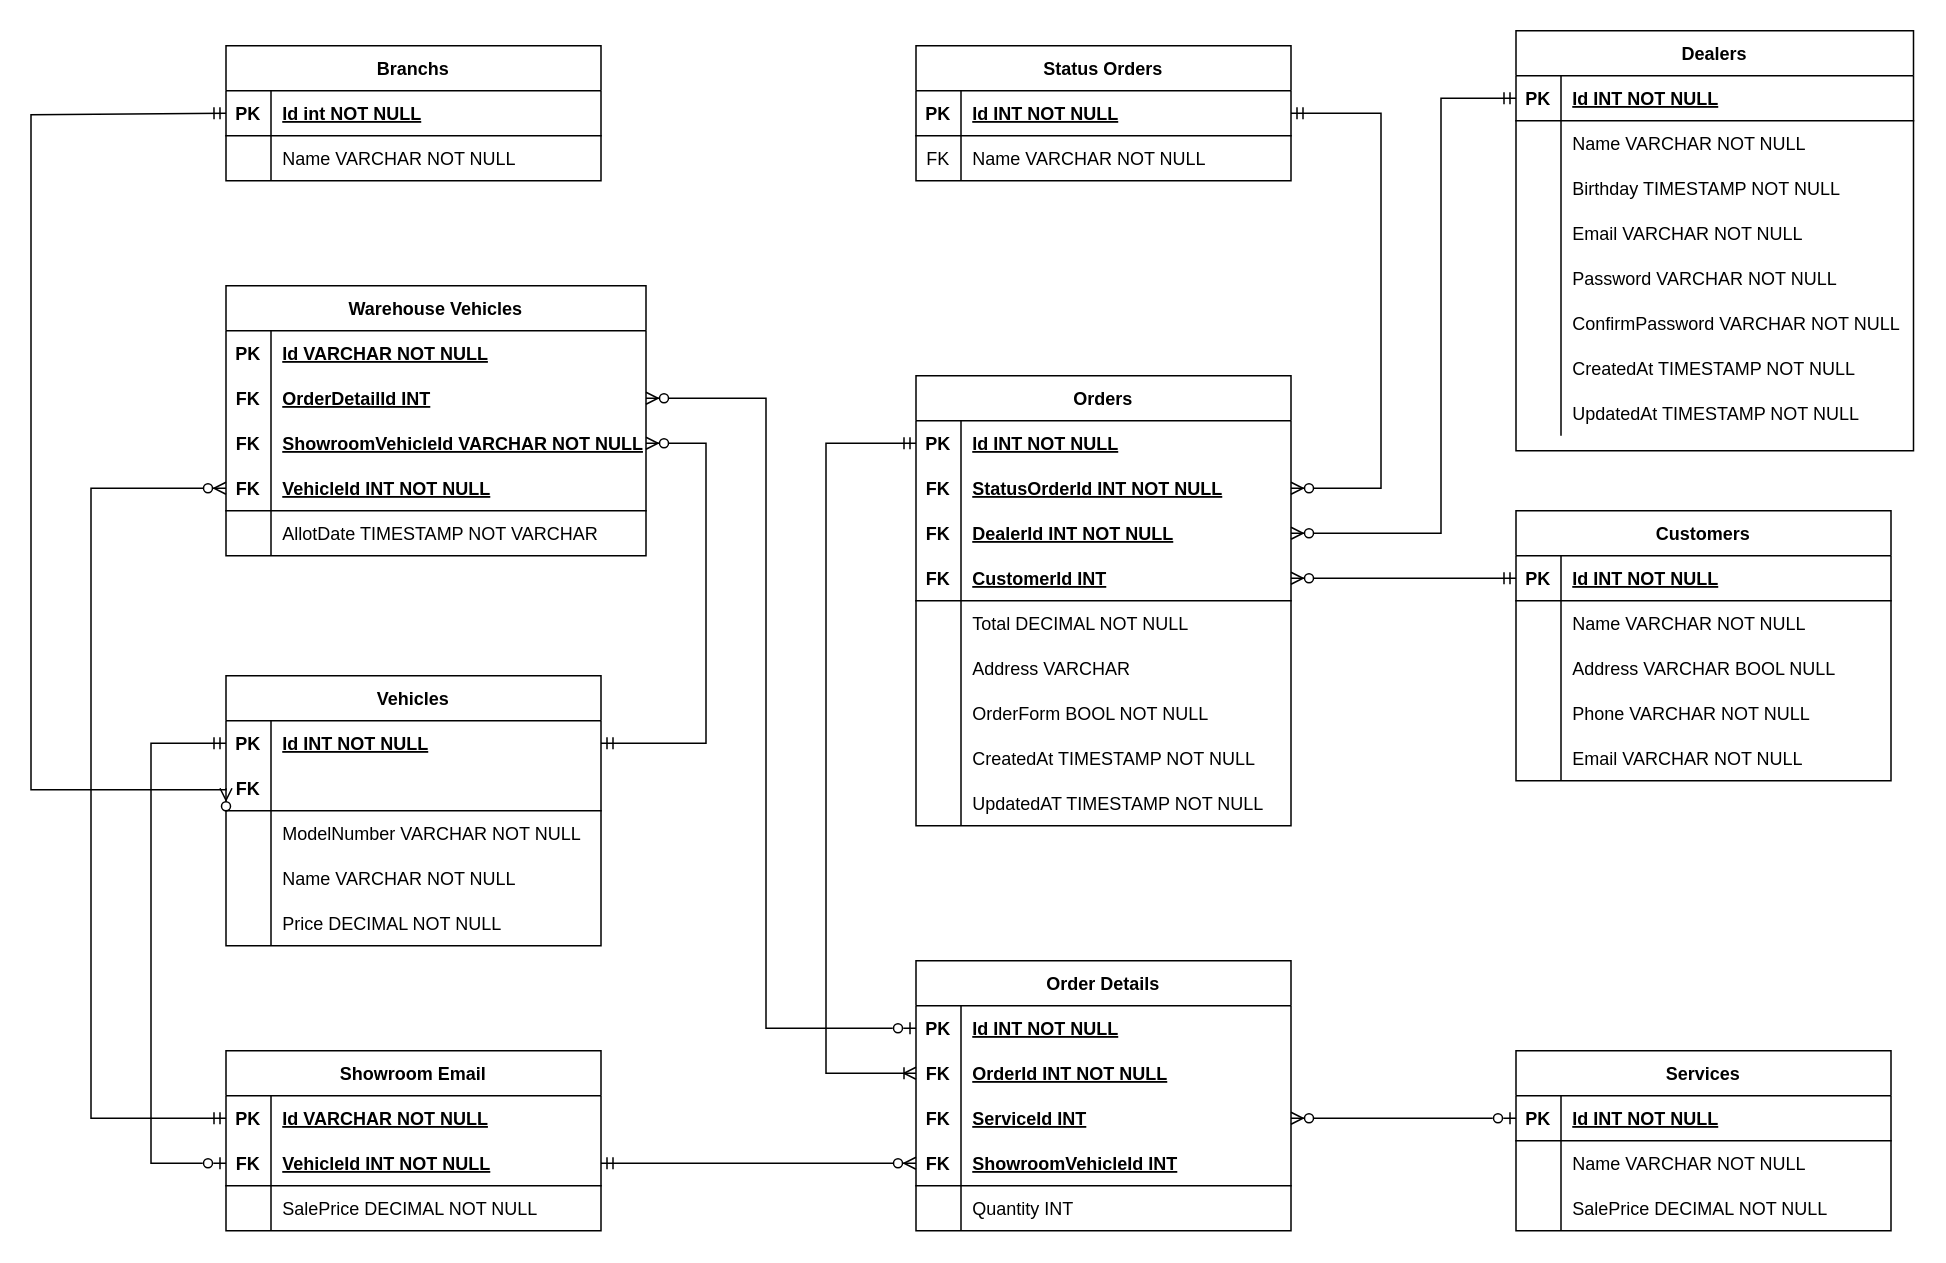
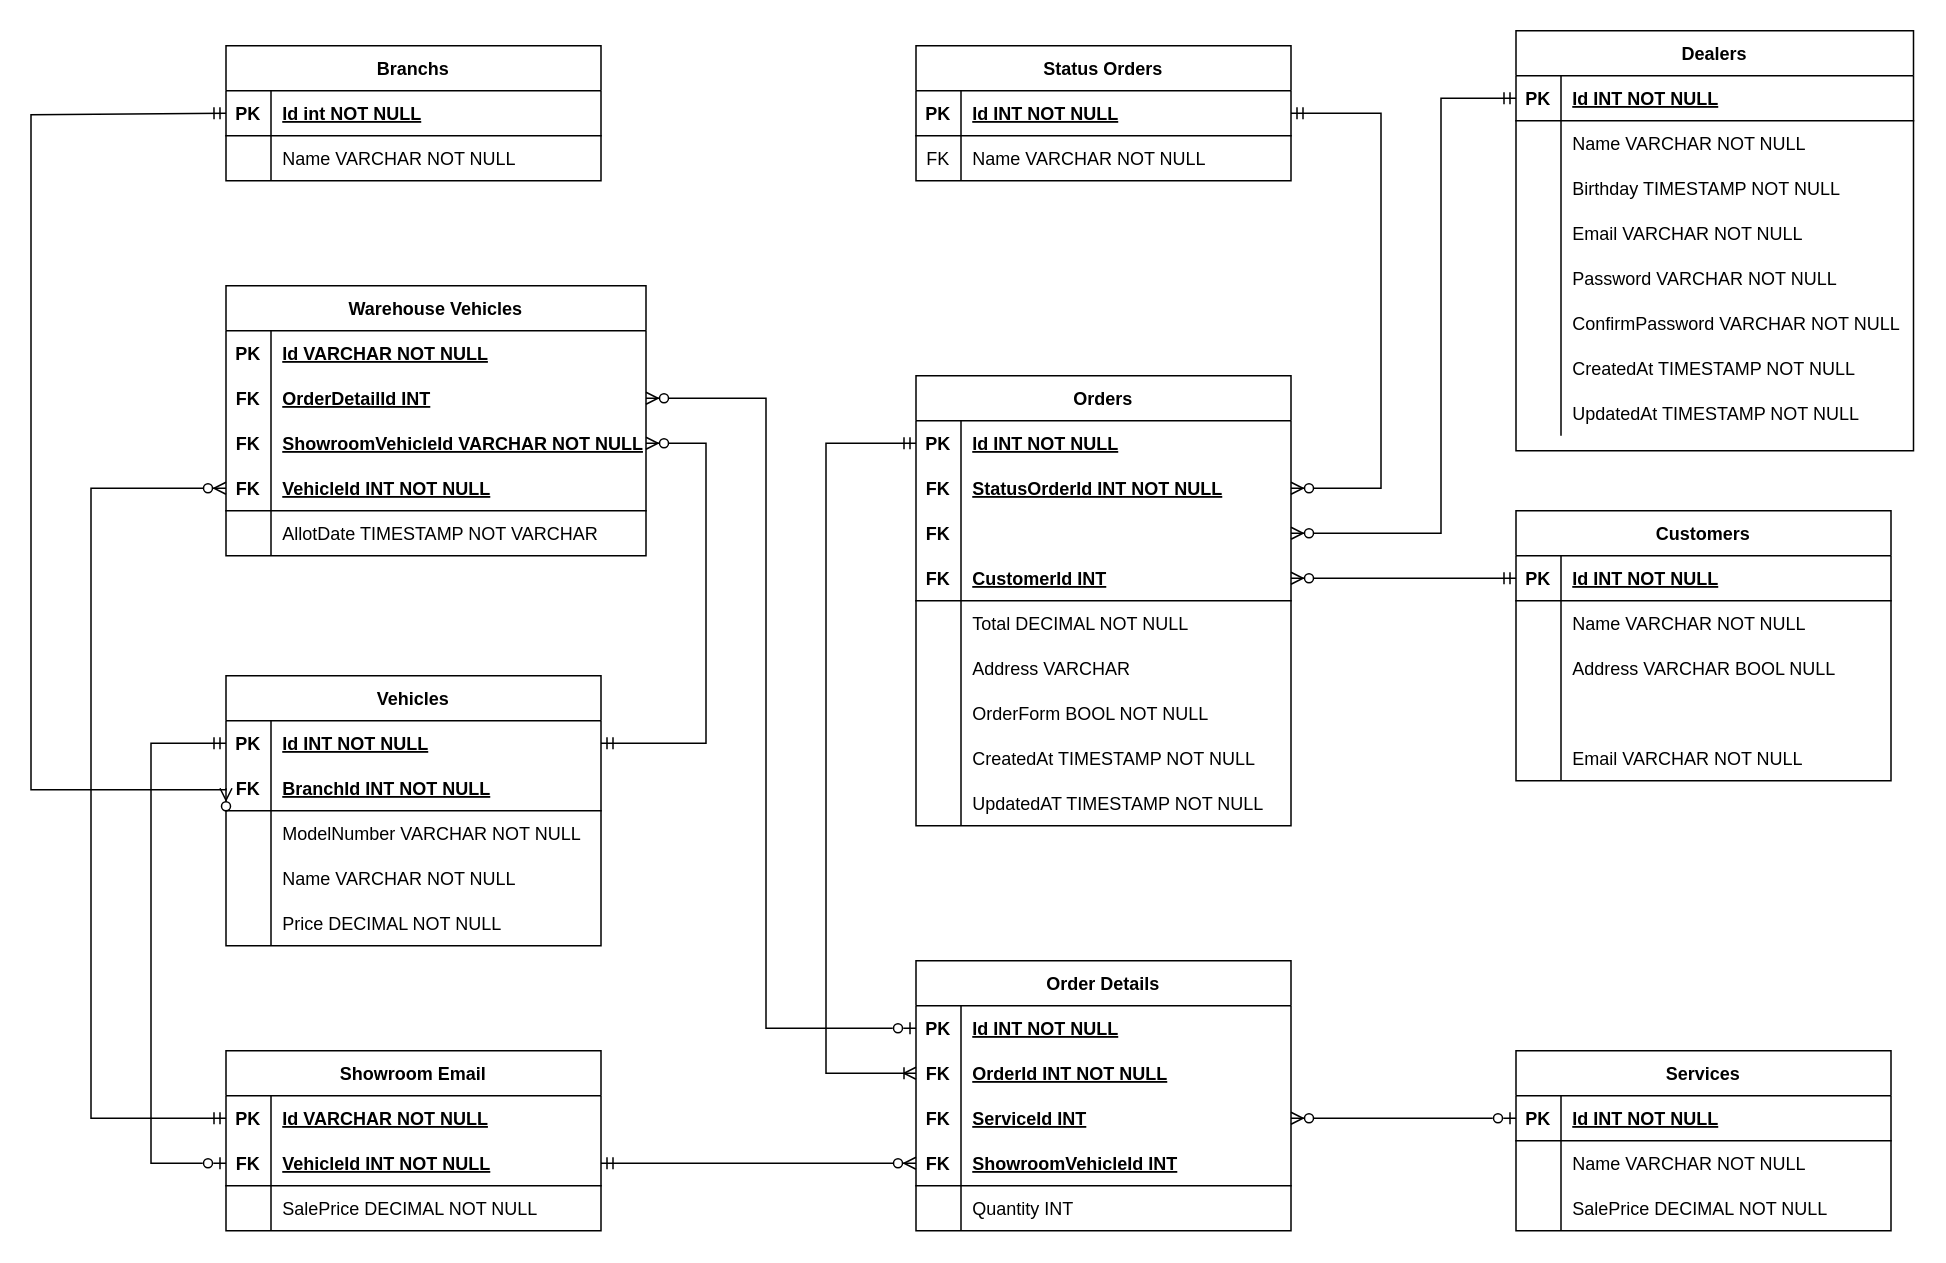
(1126, 533) -> none
(1726, 713) -> none
none -> (436, 788)
